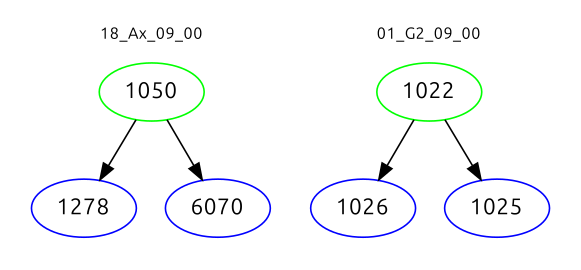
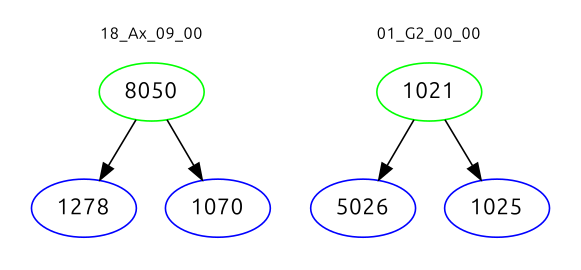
(429, 35) -> (429, 35)
(152, 92) -> (152, 92)
(429, 92) -> (429, 92)
(218, 208) -> (218, 208)
(363, 208) -> (363, 208)
